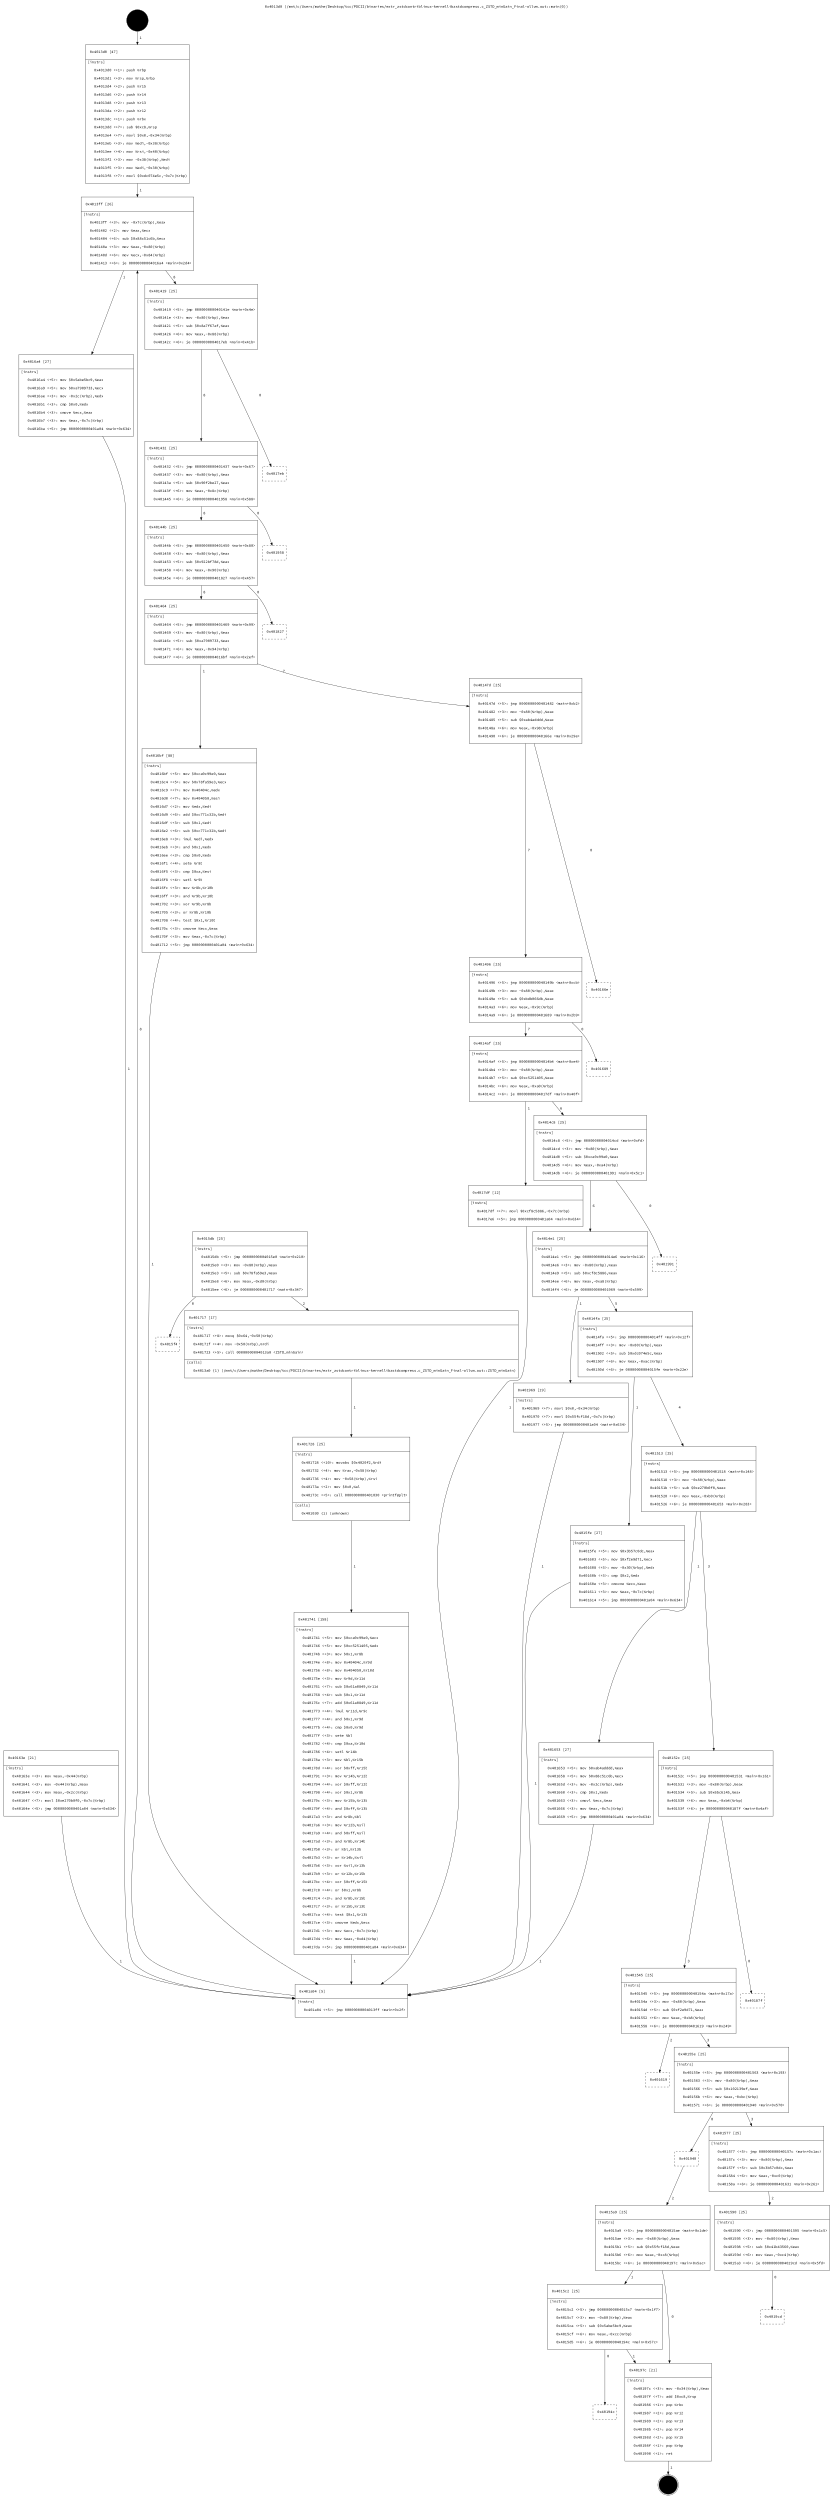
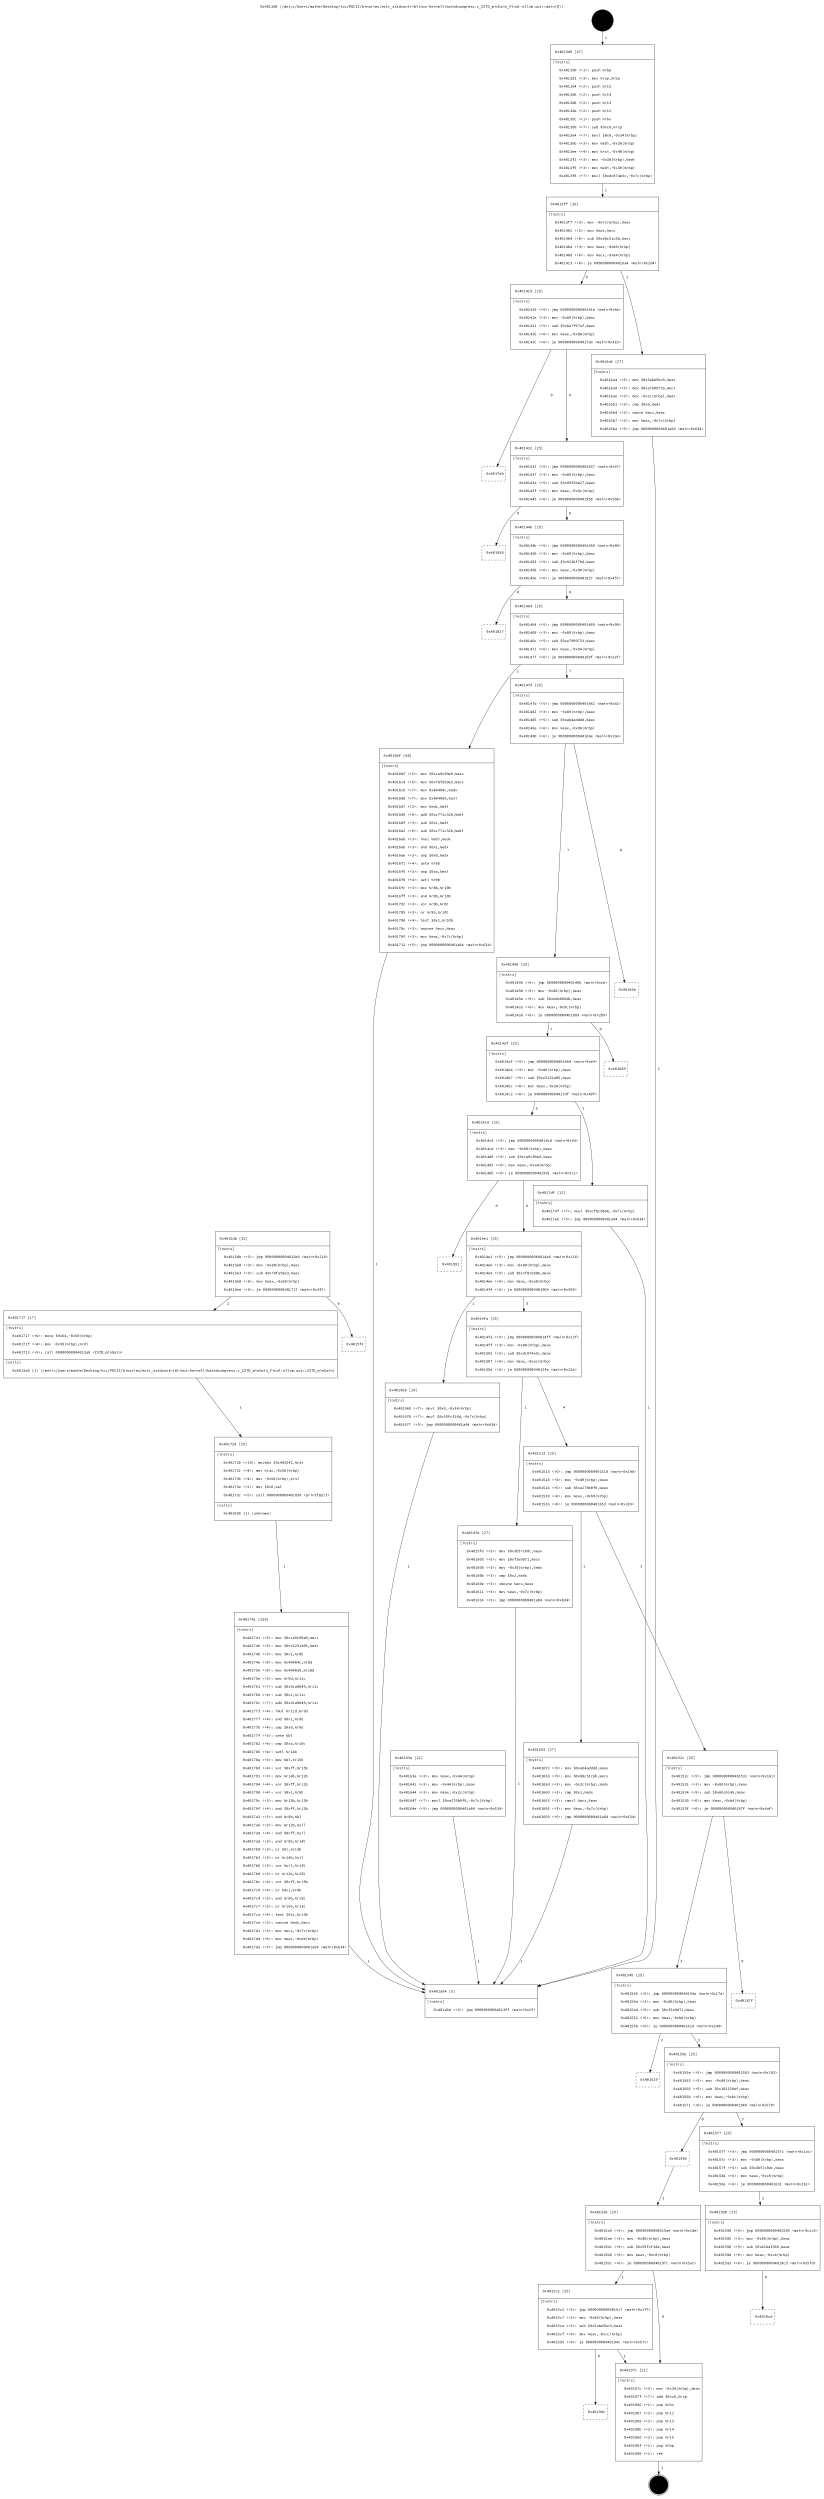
(137, 1194) -> none
